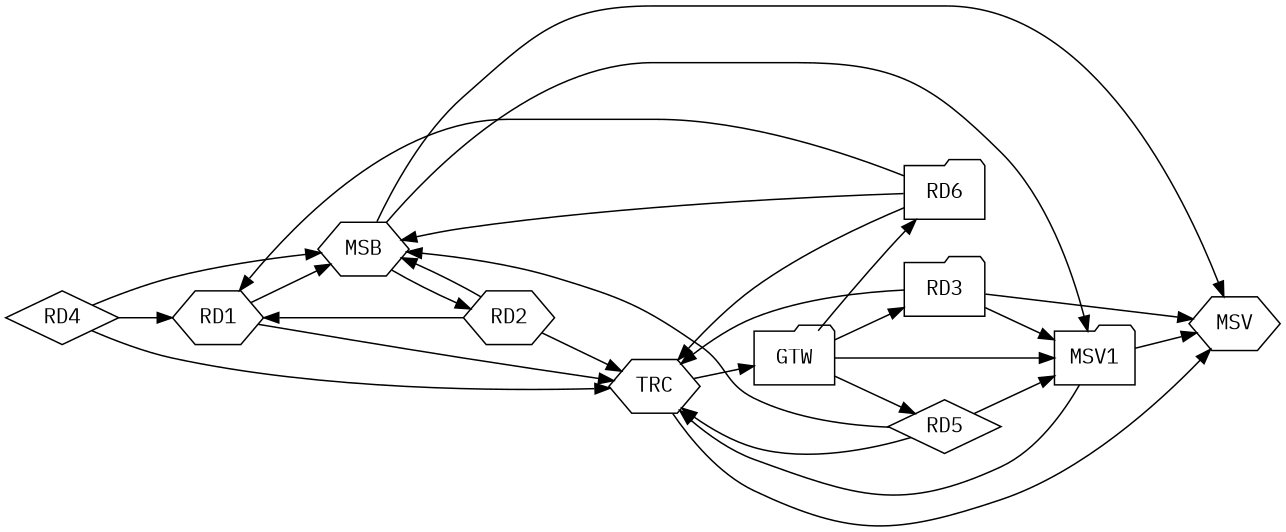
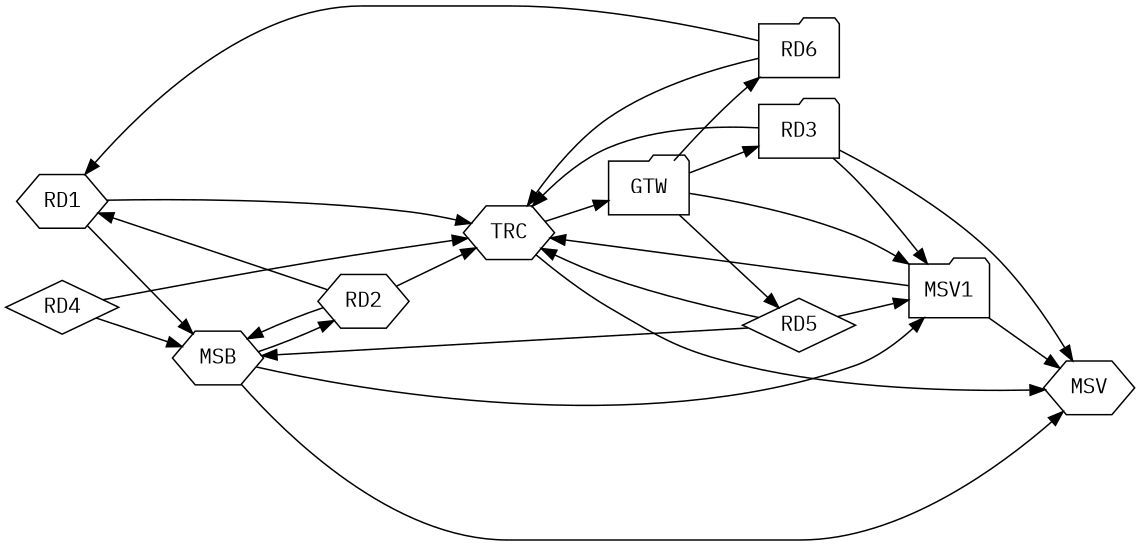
(659, 207) -> none
(138, 318) -> none
